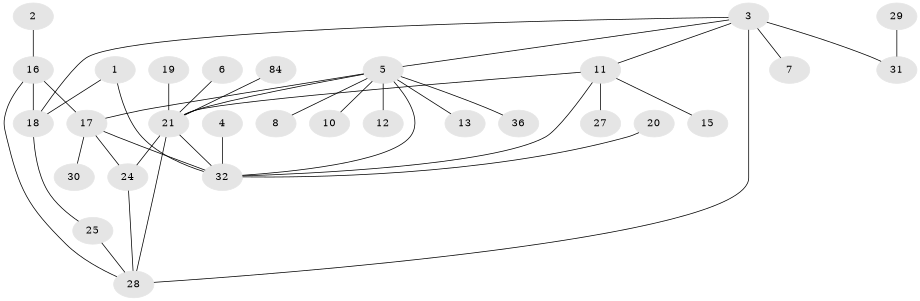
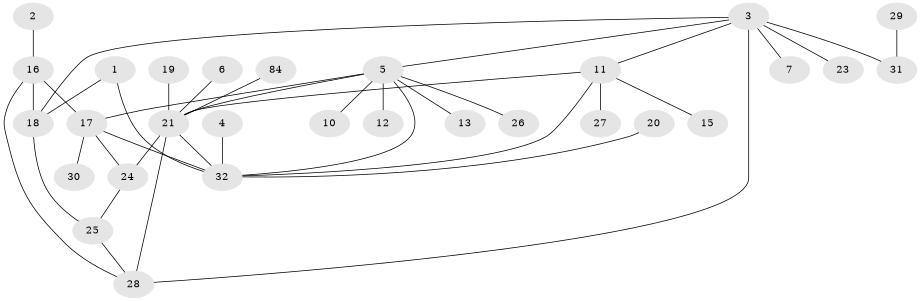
none -> (843, 70)
(276, 124) -> none
(519, 124) -> (519, 124)
(131, 231) -> (110, 204)
